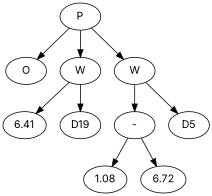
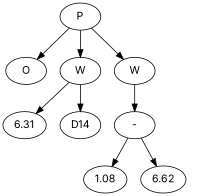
(25, 125) -> (25, 125)
(80, 125) -> (80, 125)
(189, 125) -> none
(163, 179) -> (163, 179)
